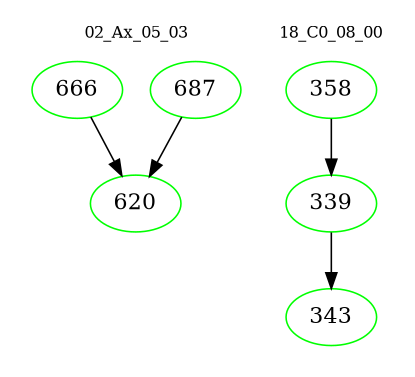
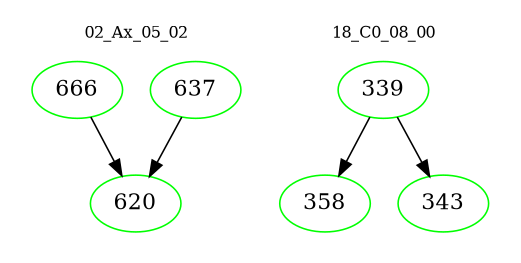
(136, 34) -> (136, 34)
(196, 90) -> (196, 90)
(331, 139) -> (358, 139)
